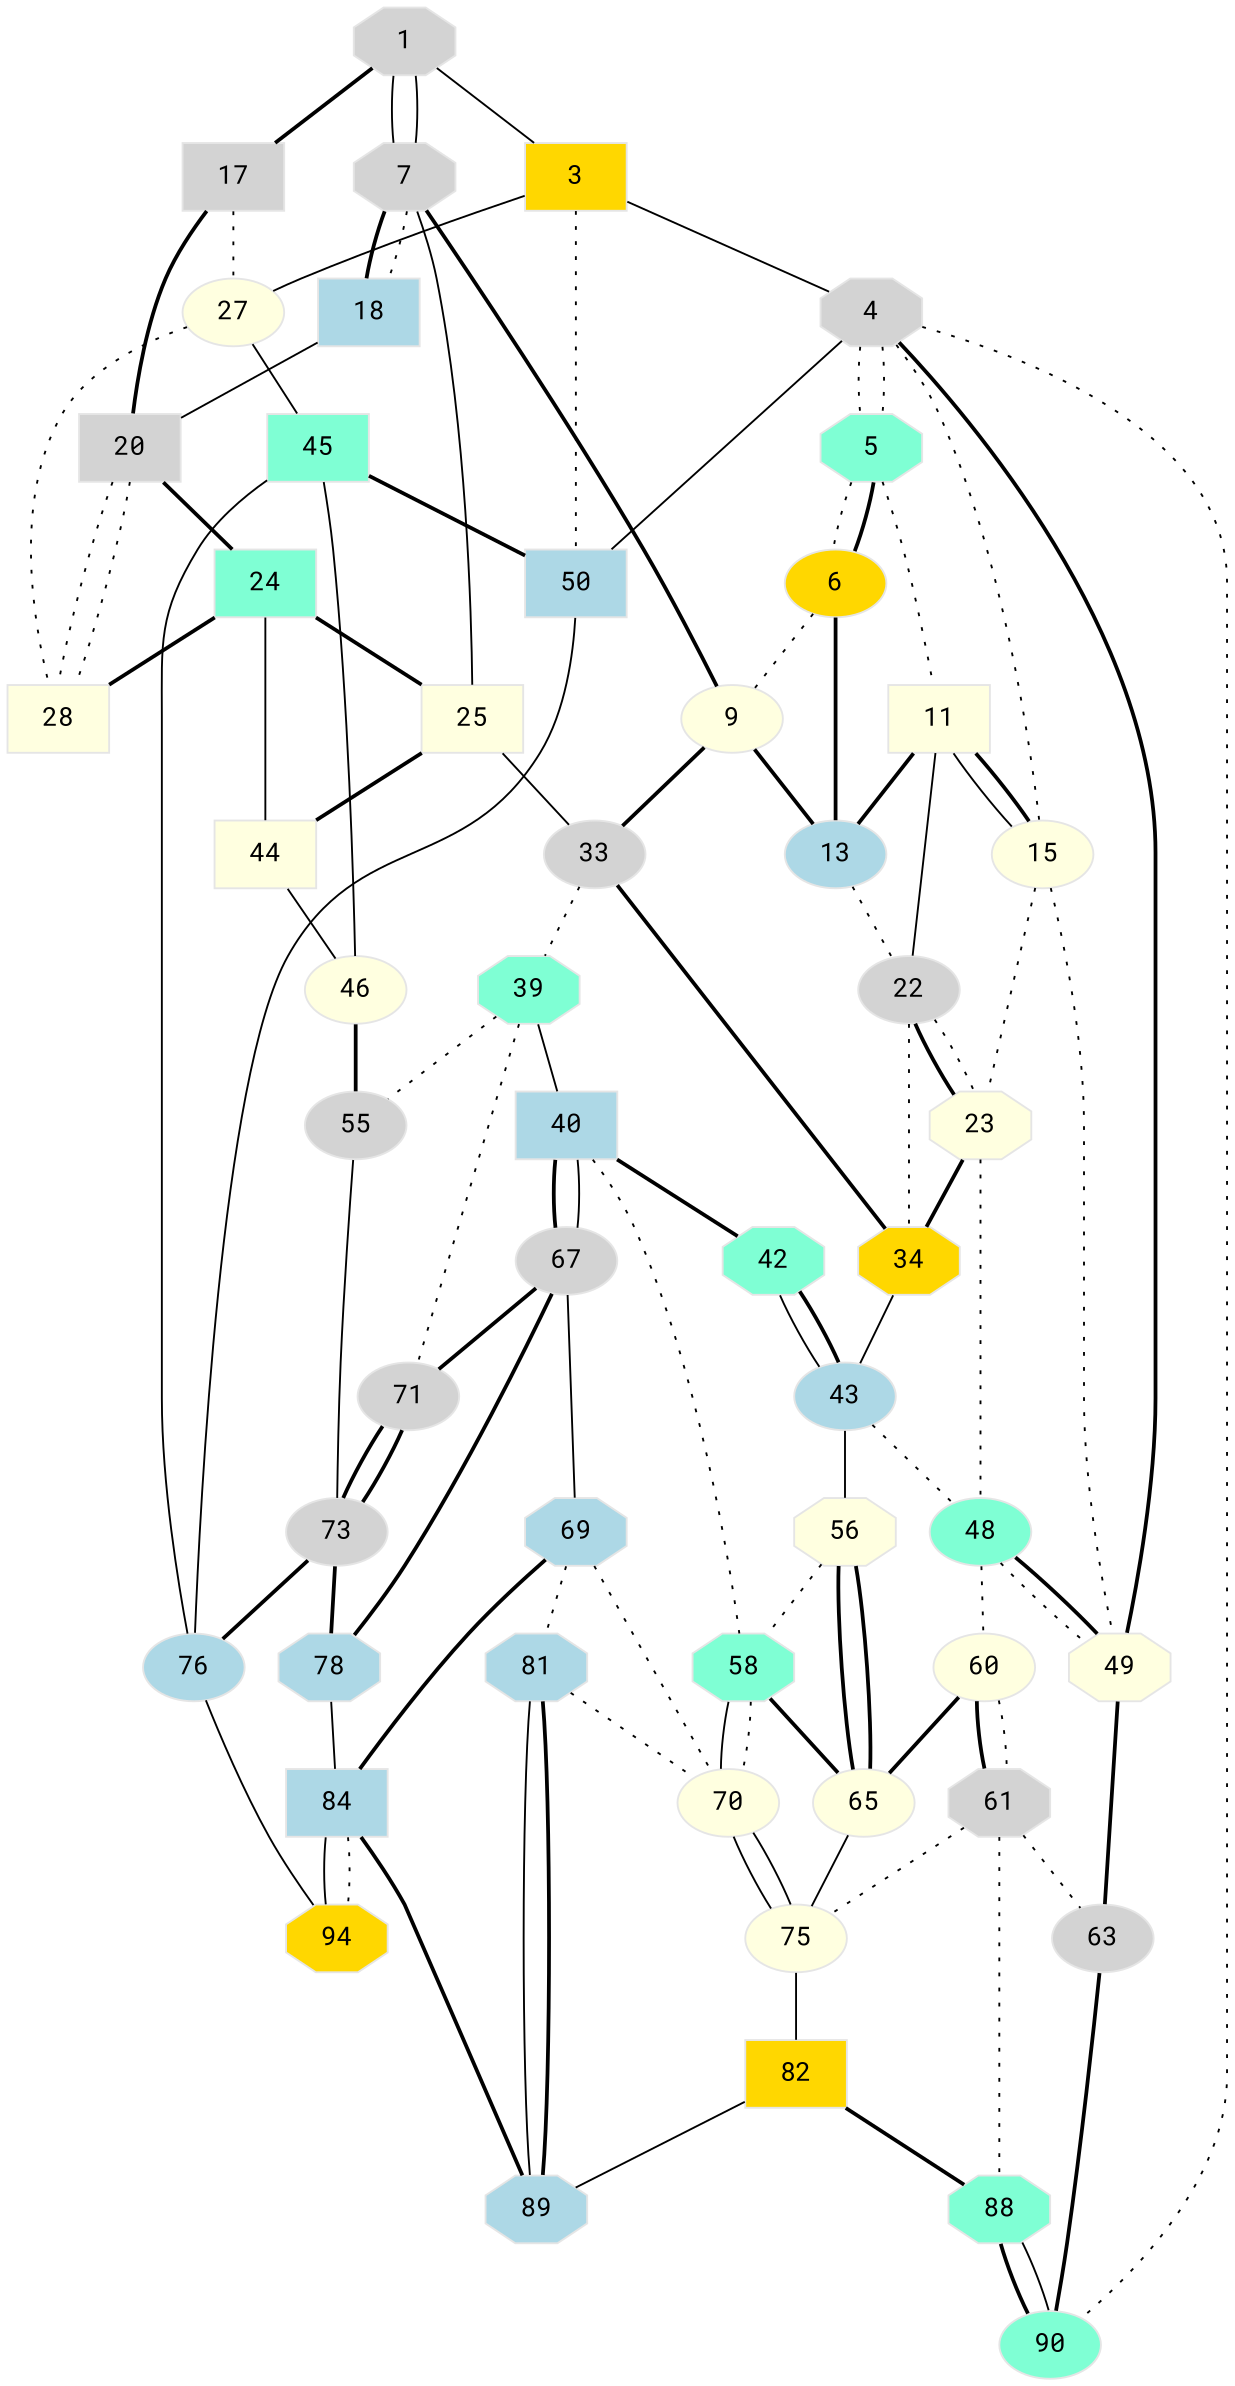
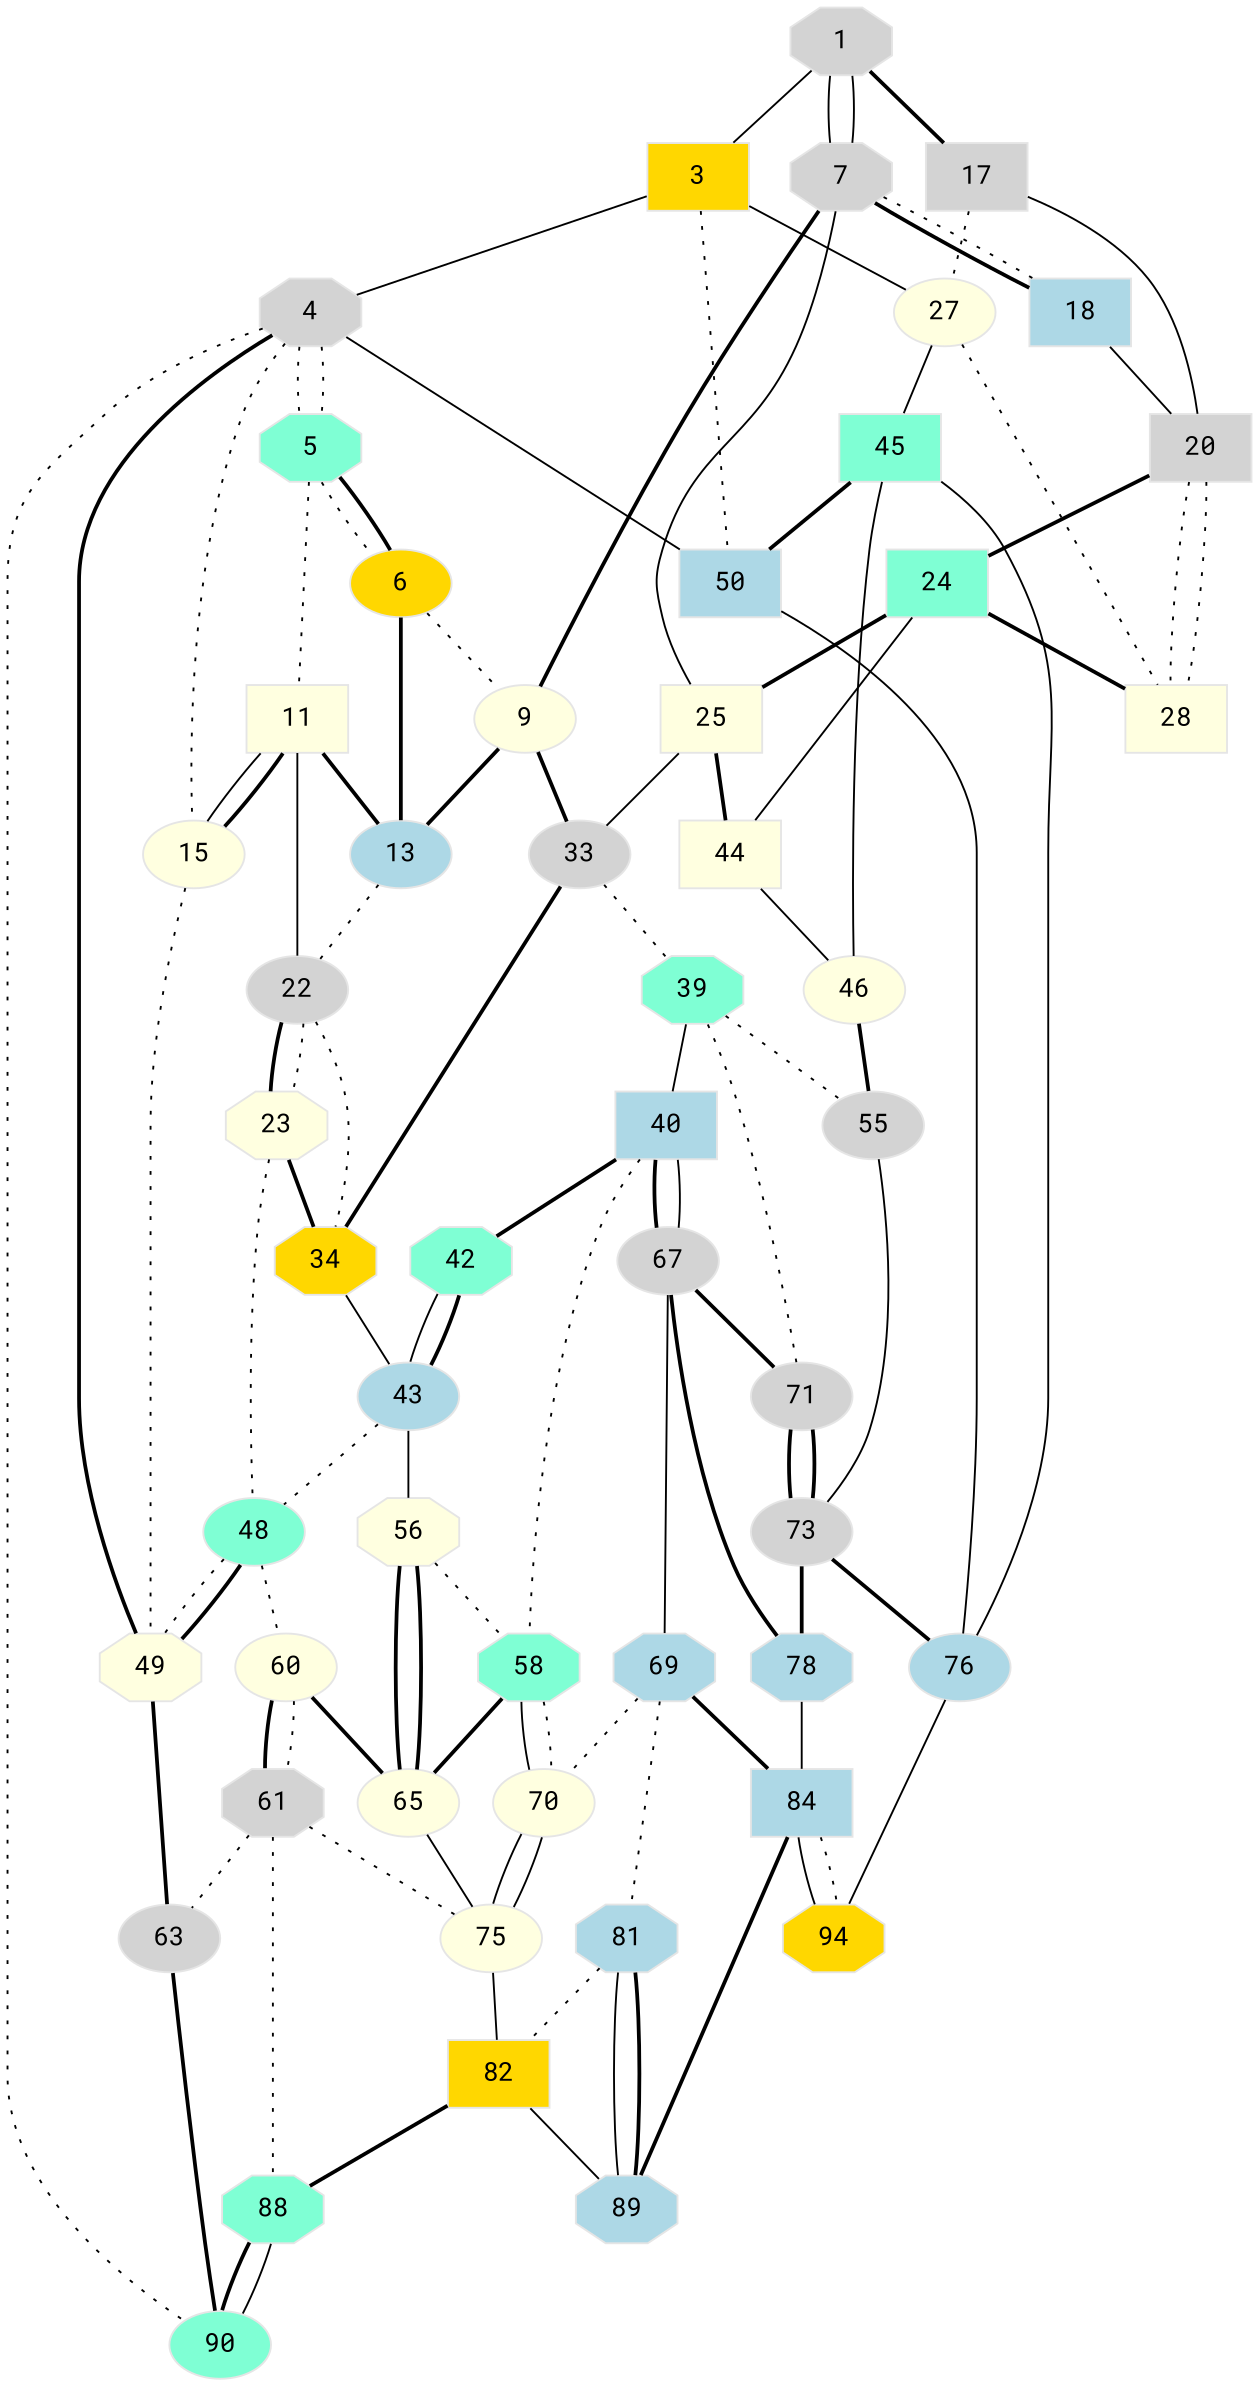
(155, 307) -> (1148, 278)
(1012, 990) -> none
(632, 1735) -> (565, 2004)
